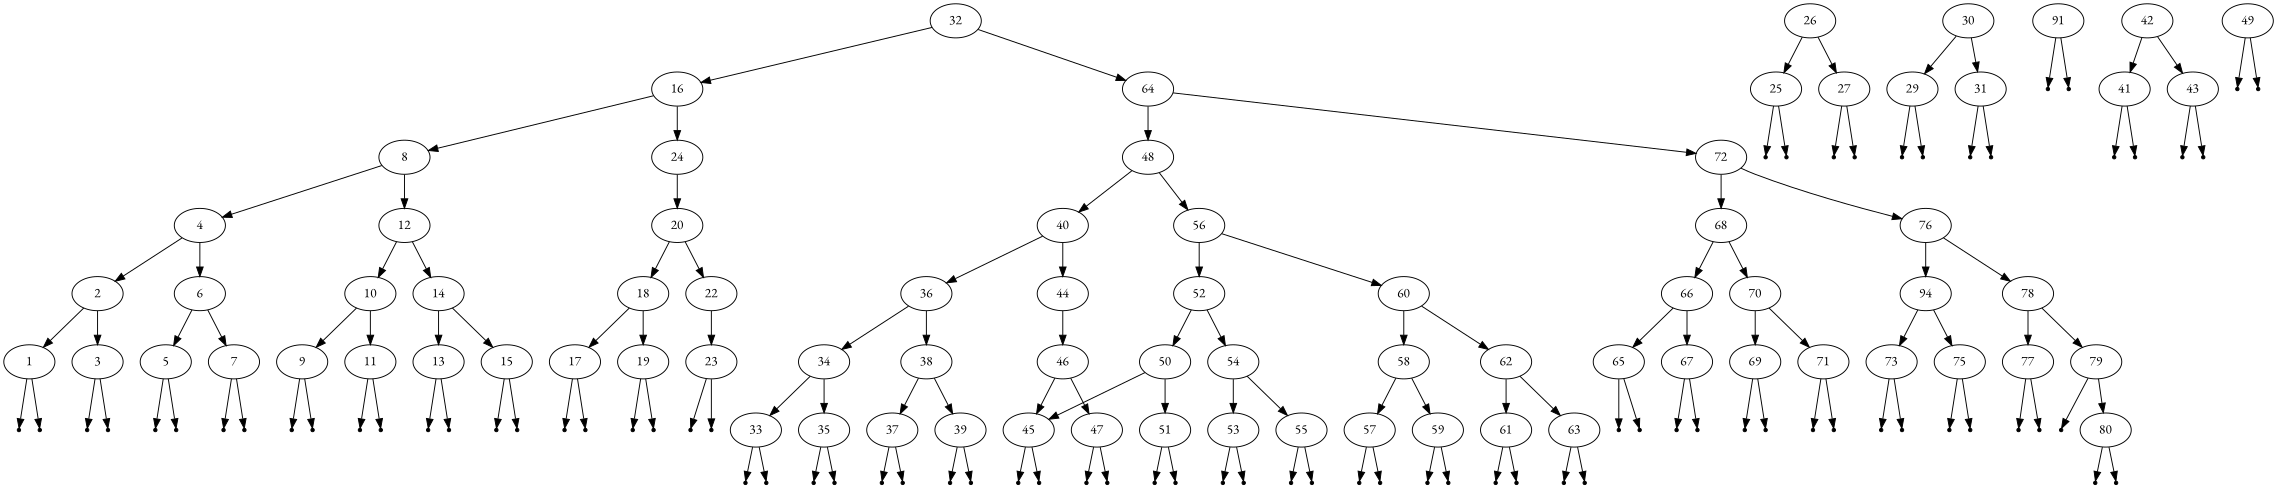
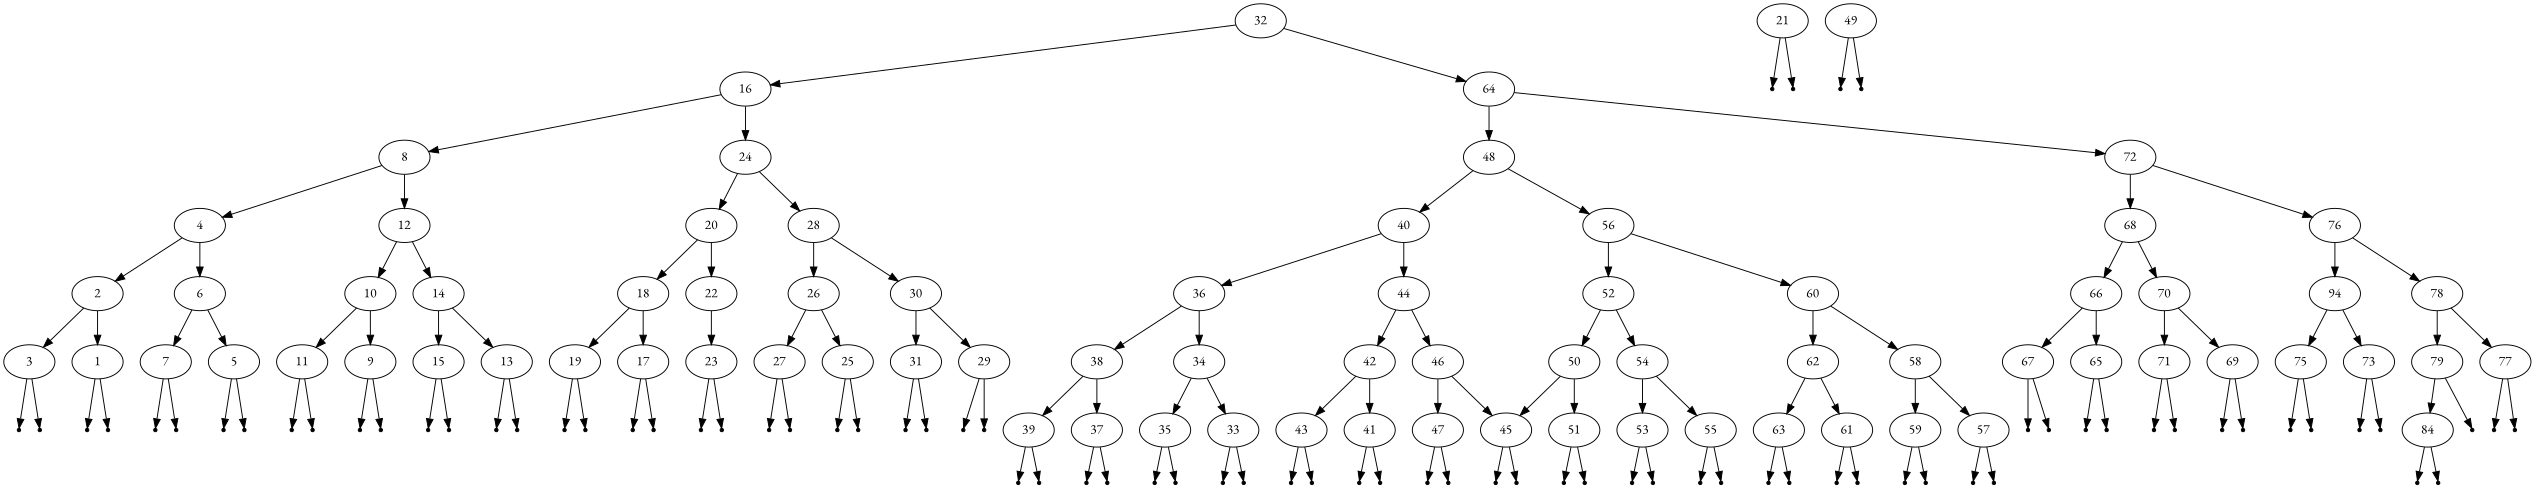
(2058, 21) -> (1783, 21)
none -> (814, 225)
none -> (1389, 323)
(2106, 430) -> (2428, 430)
